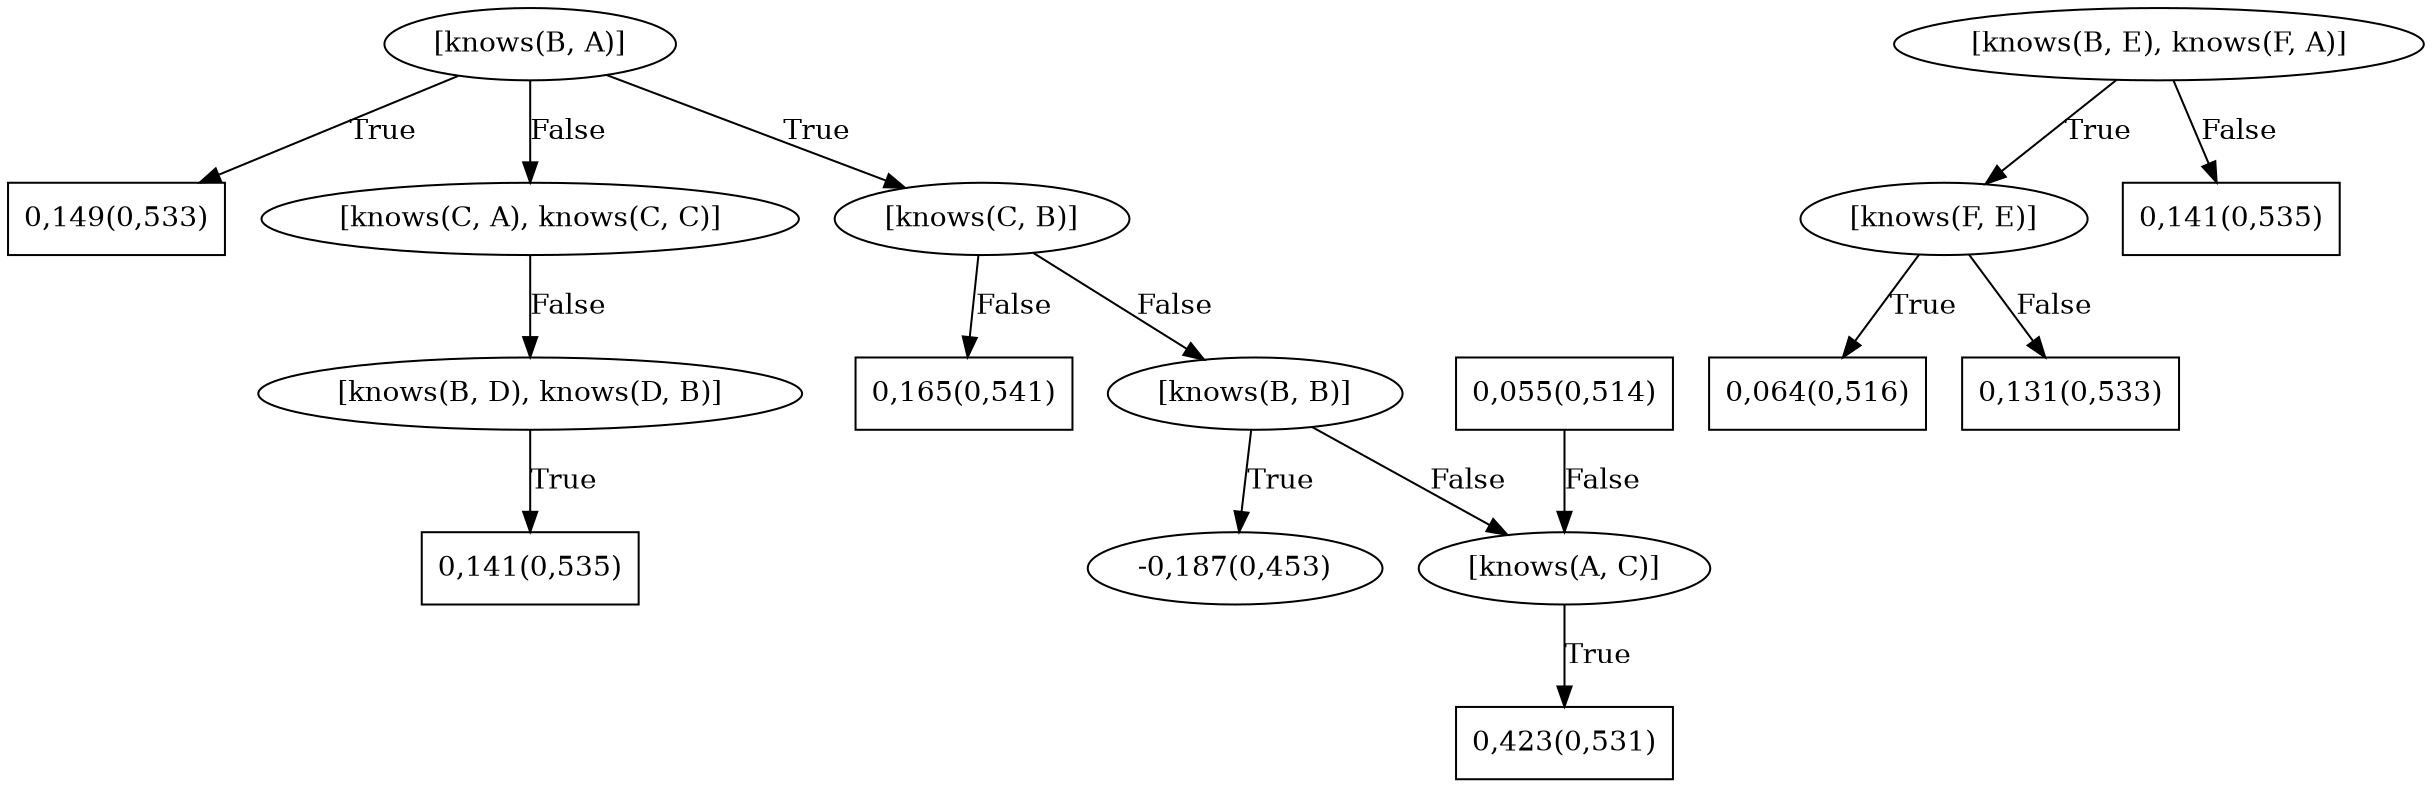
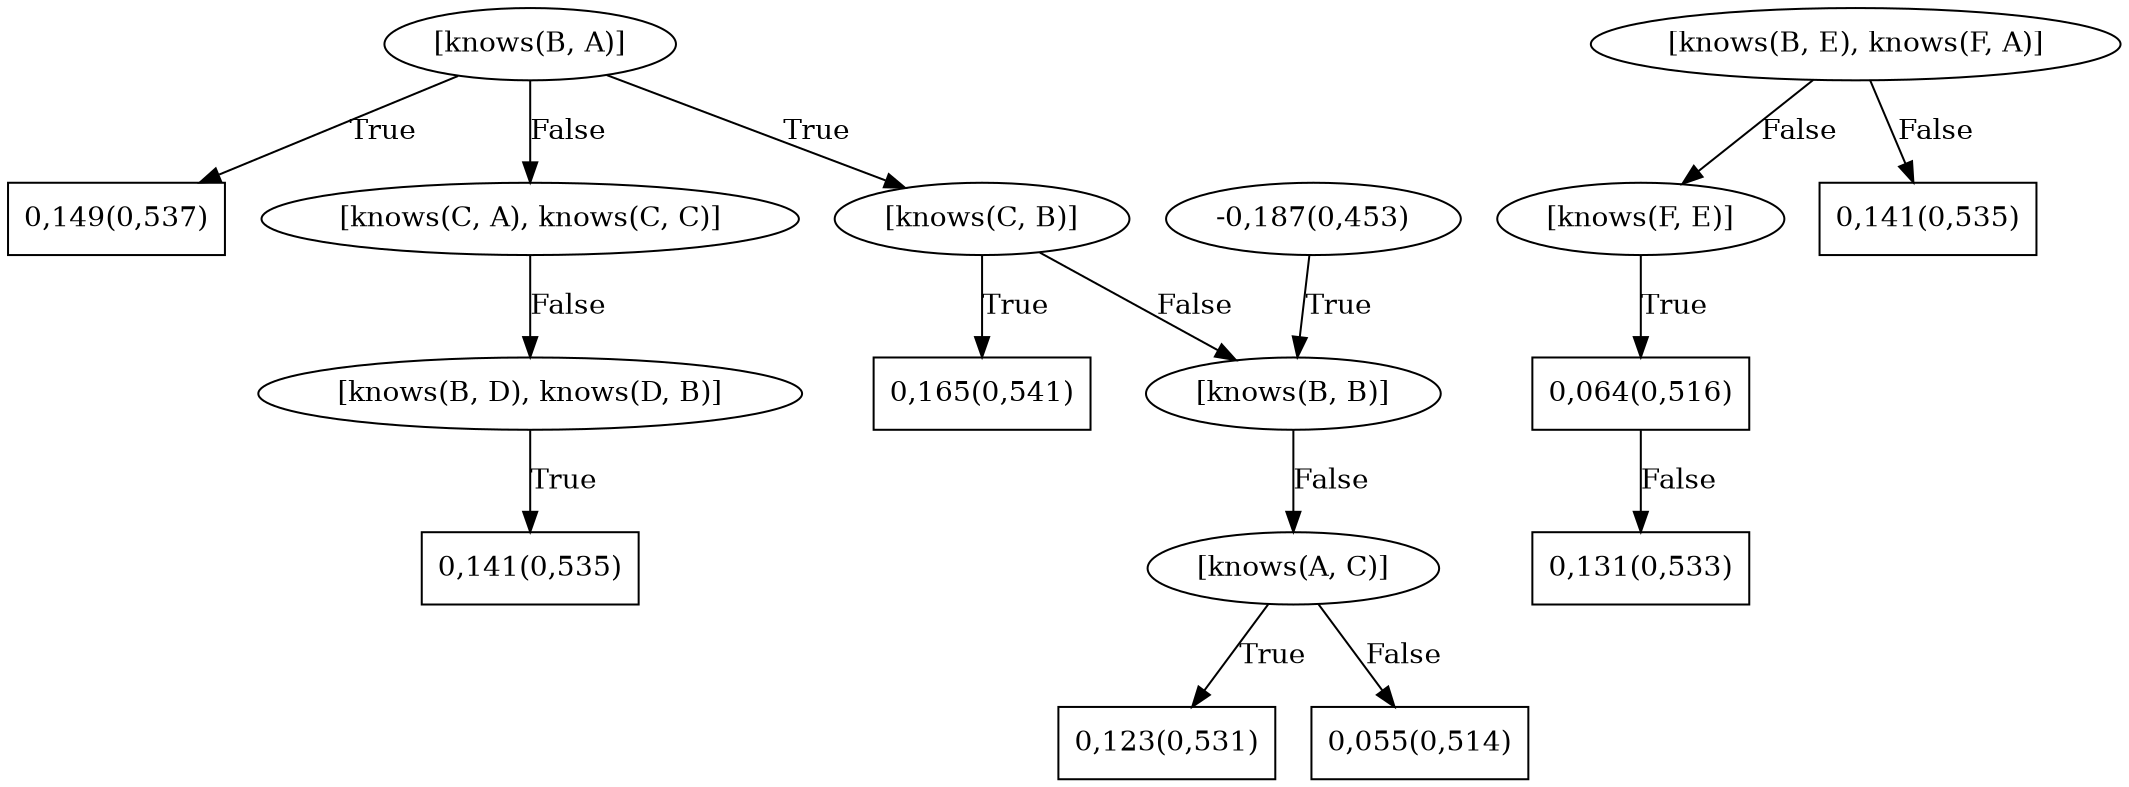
(2099, 132) -> (1799, 132)
(116, 219) -> (116, 219)
(2001, 298) -> (1641, 471)
(1014, 306) -> (1016, 306)
(1246, 471) -> (1305, 296)
(1564, 471) -> (1350, 647)
(1564, 743) -> (1167, 743)
